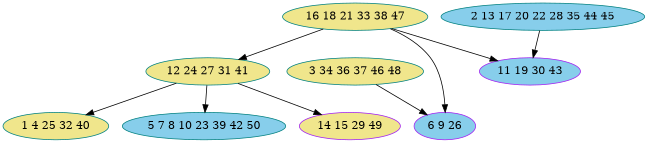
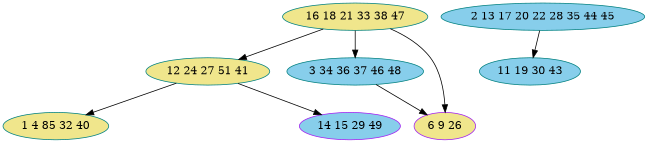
(441, 44) -> (355, 40)
(208, 71) -> (208, 71)
(355, 71) -> (355, 71)
(530, 71) -> (530, 71)
(56, 126) -> (56, 126)
(204, 126) -> none
(350, 126) -> (350, 126)
(445, 126) -> (445, 126)
